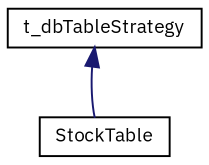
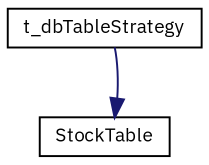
(92, 92) -> (118, 73)
